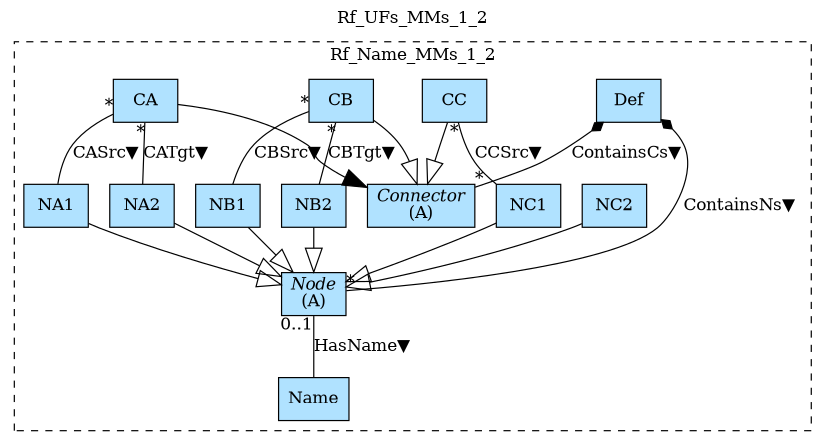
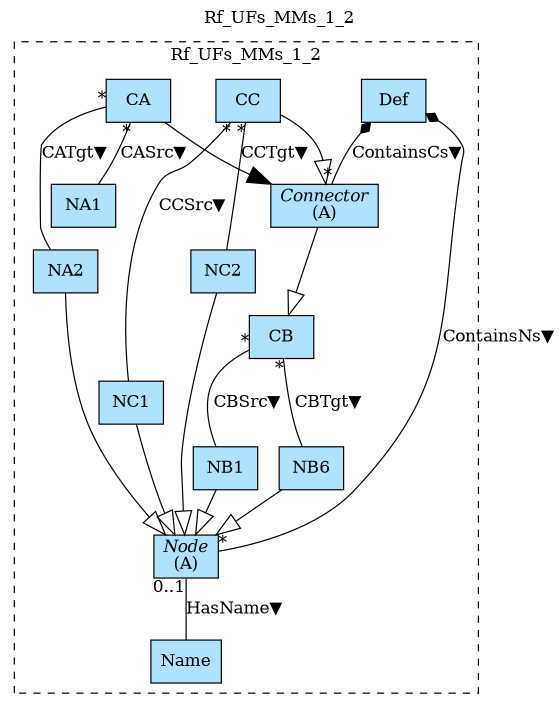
(413, 55) -> (246, 55)
(395, 138) -> (307, 260)
none -> (237, 186)
(314, 206) -> (311, 468)
(173, 254) -> none
